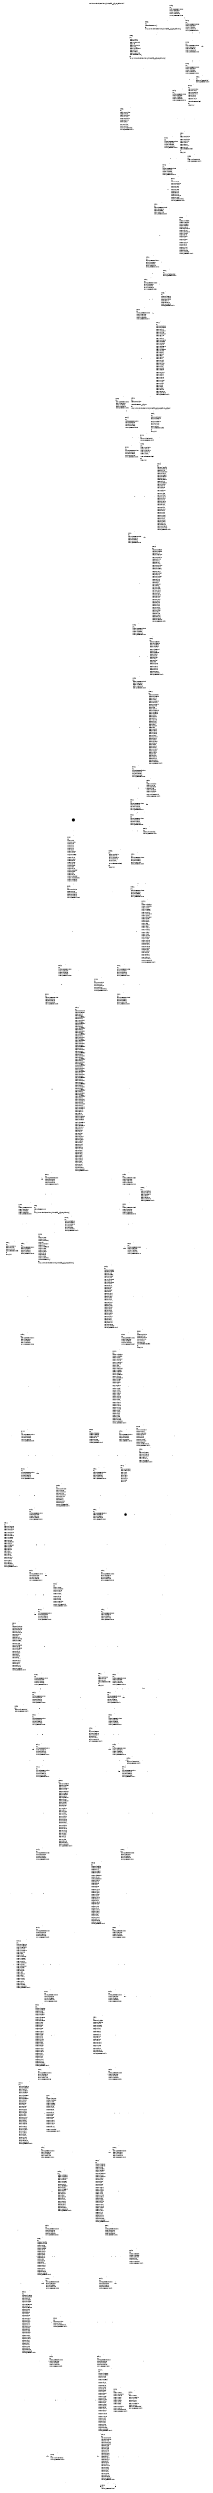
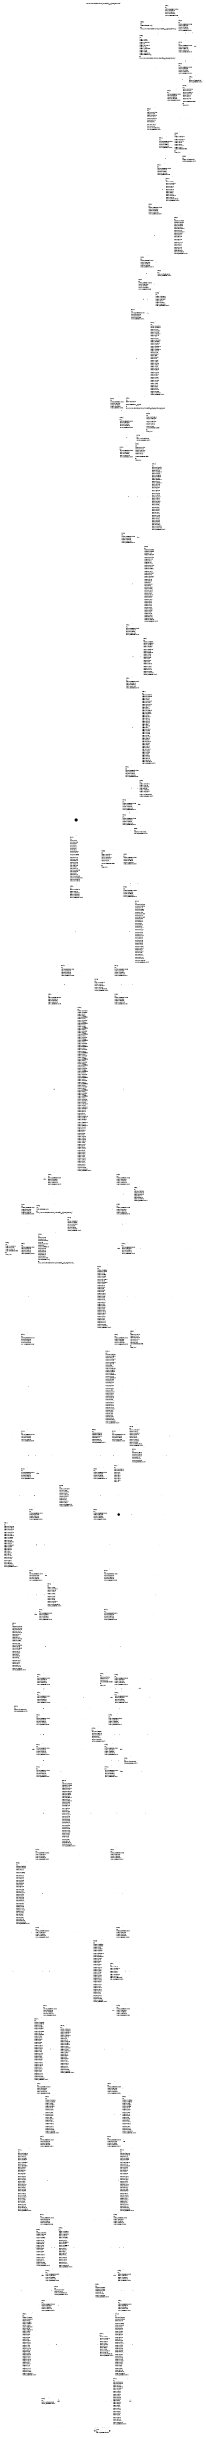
none -> (23, 1894)
